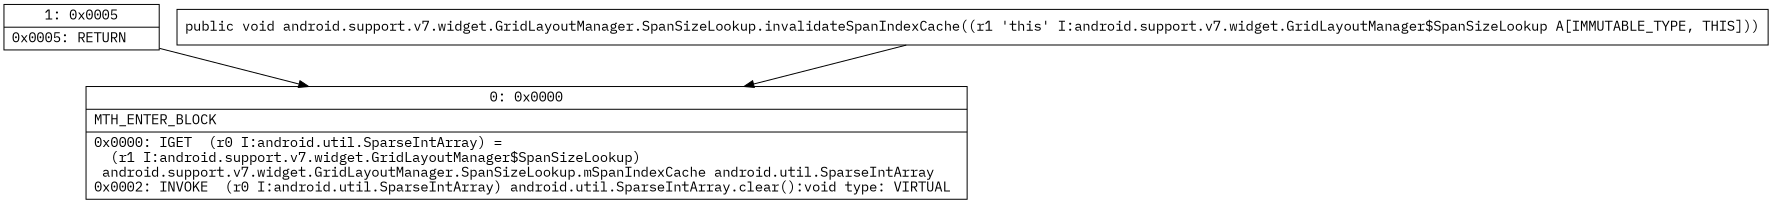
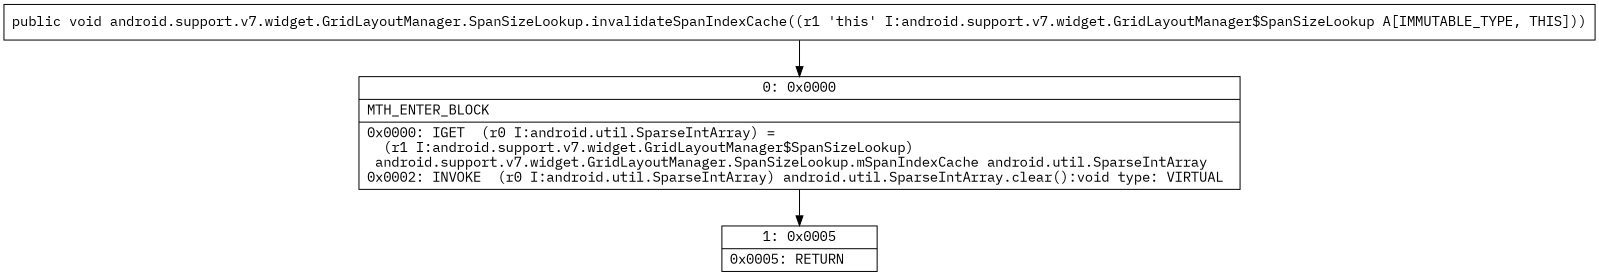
(229, 66) -> (800, 203)
